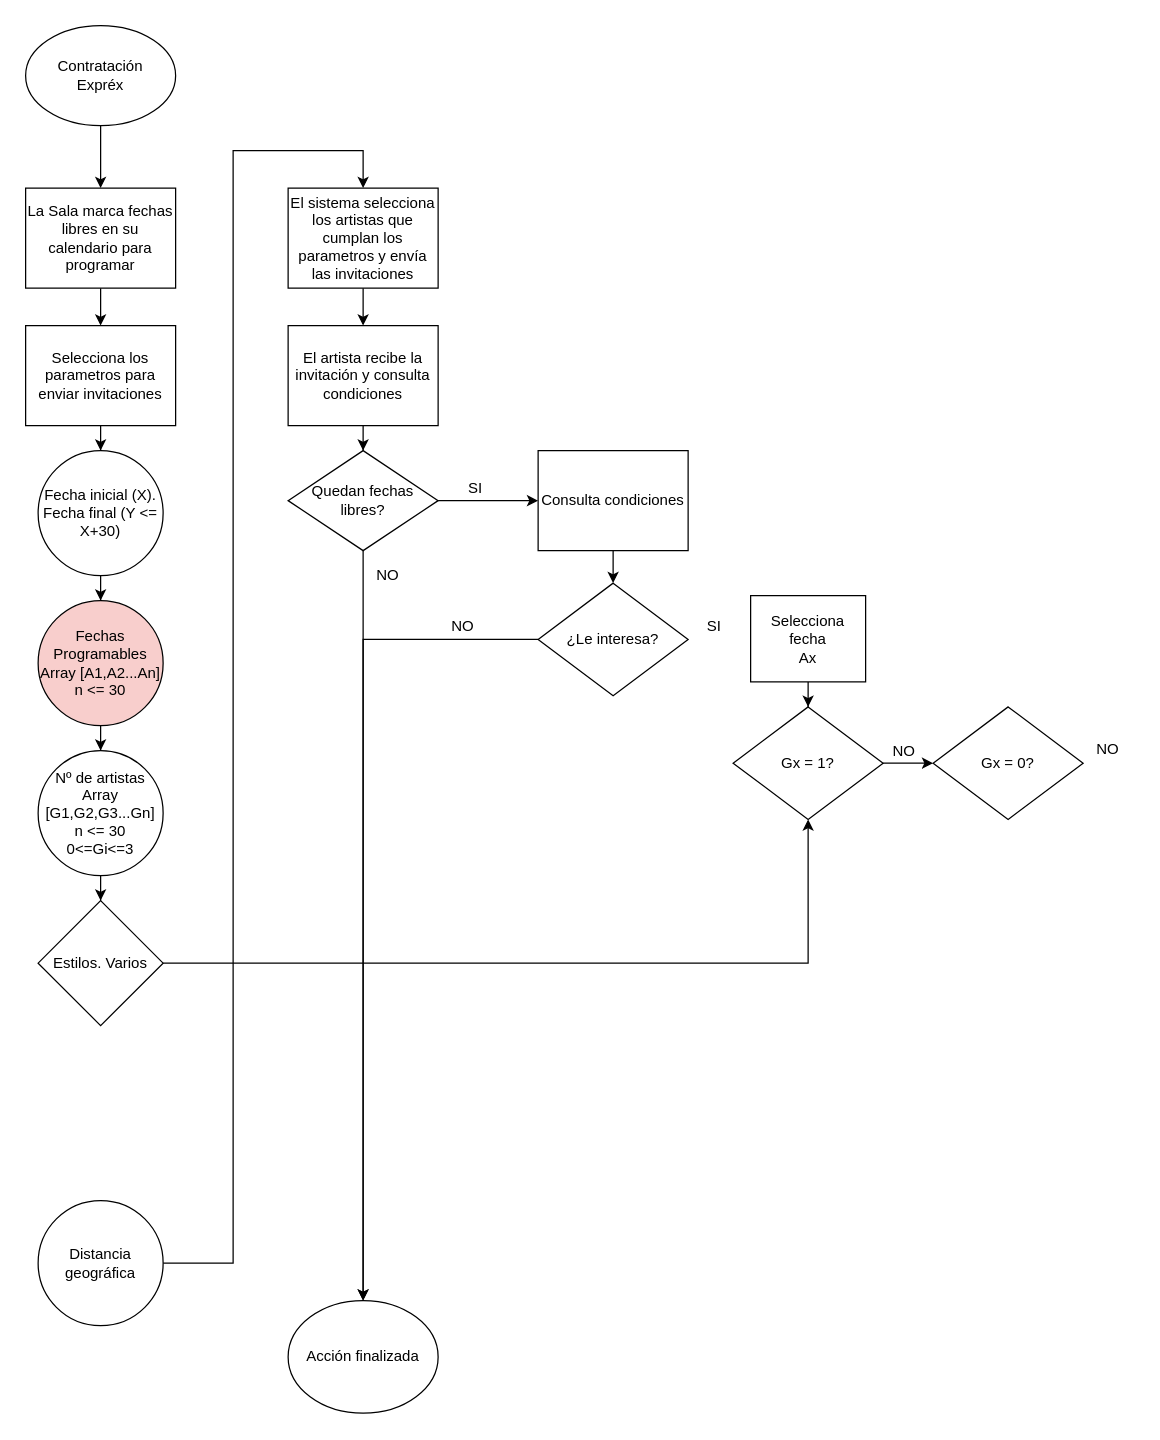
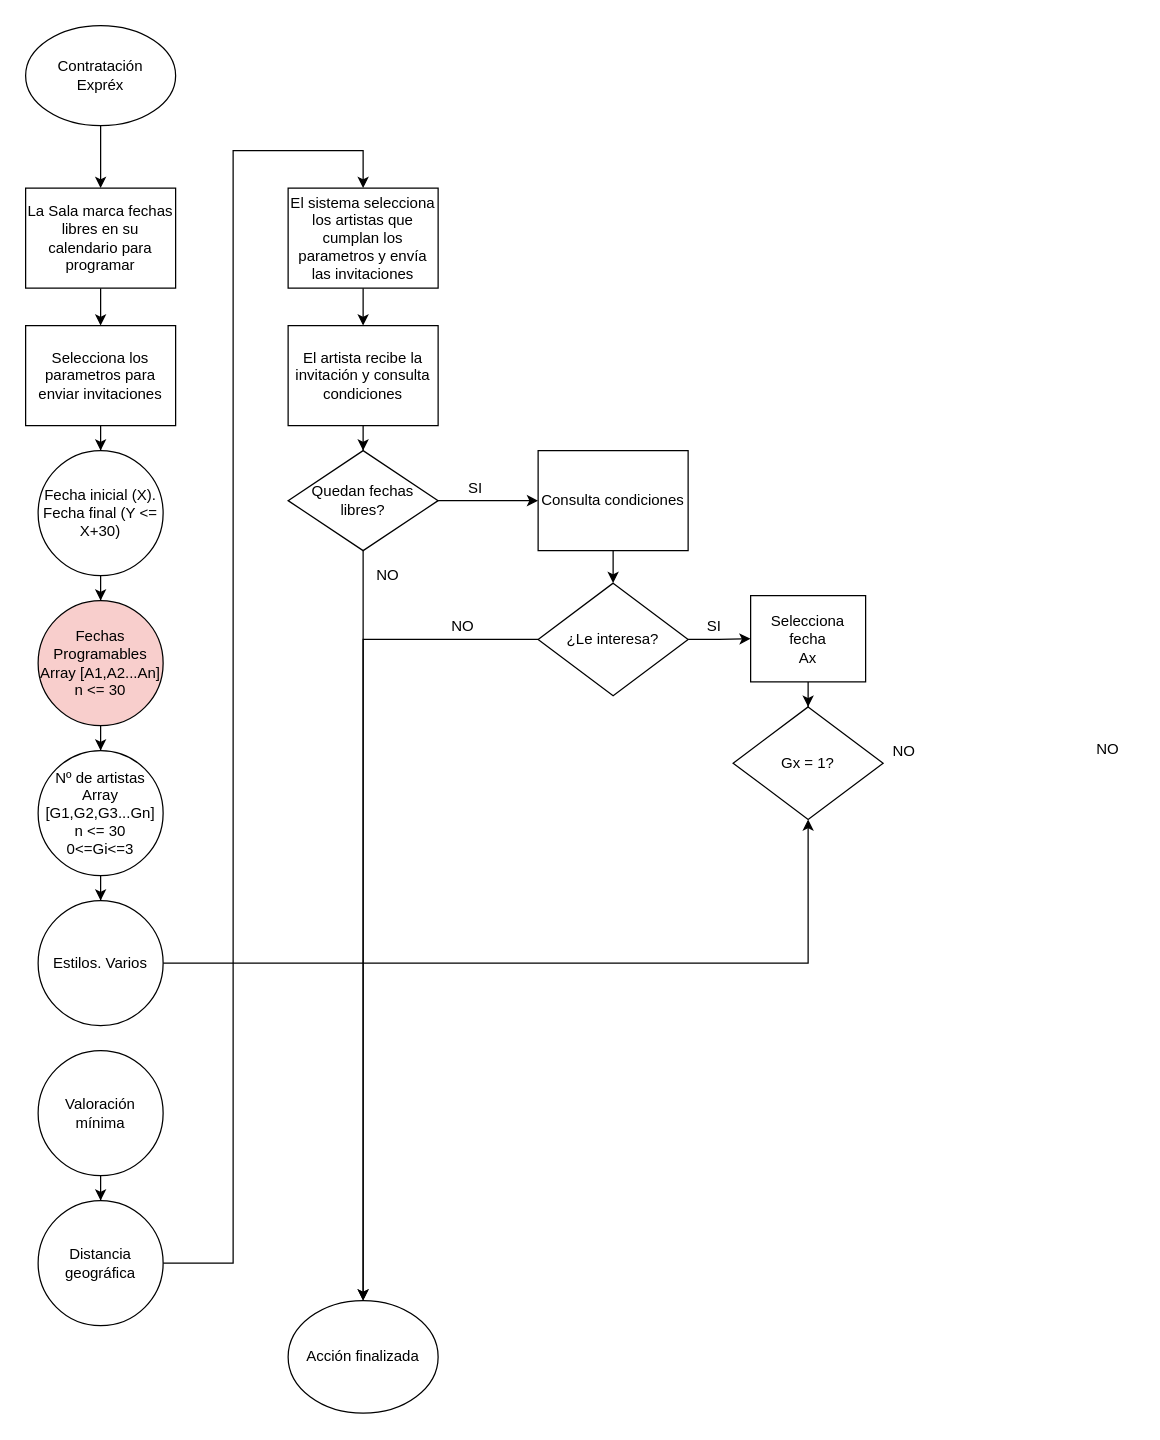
none -> (715, 639)
(904, 763) -> none
(1008, 763) -> none
(101, 963) -> (101, 963)
none -> (101, 1113)
none -> (101, 1193)
